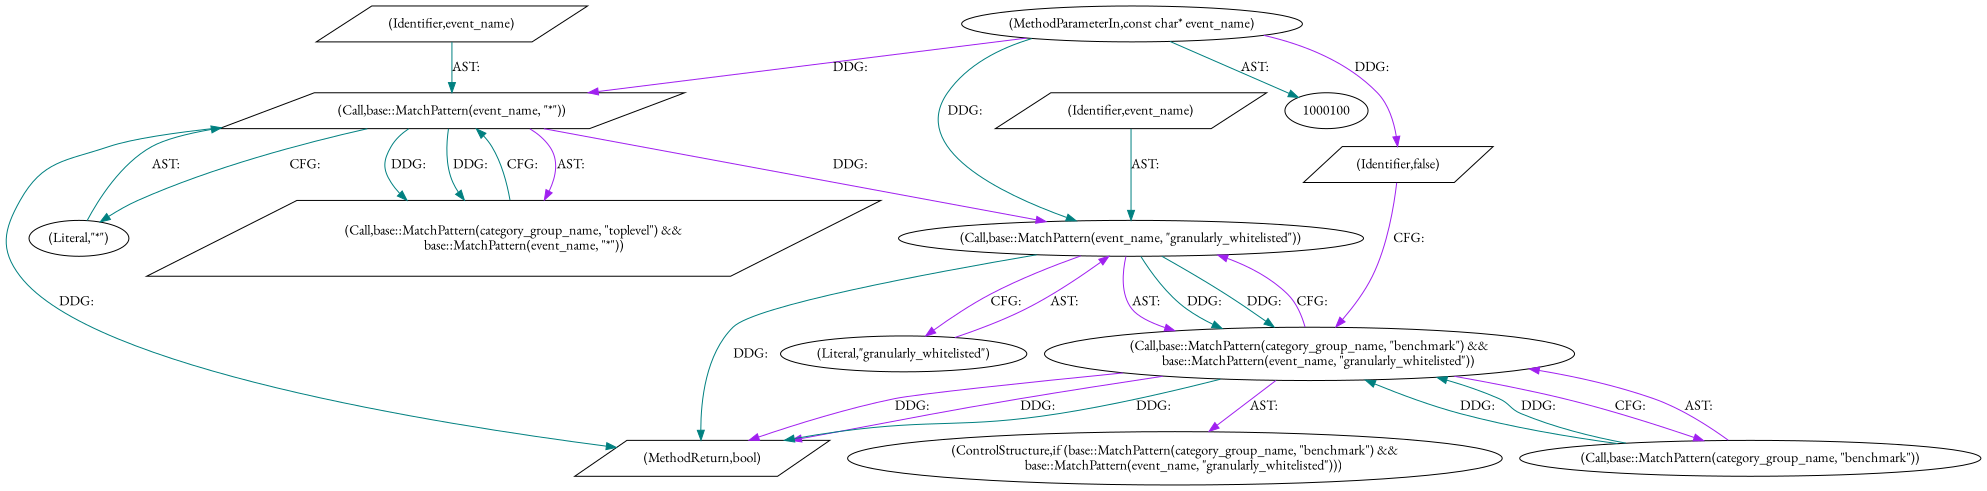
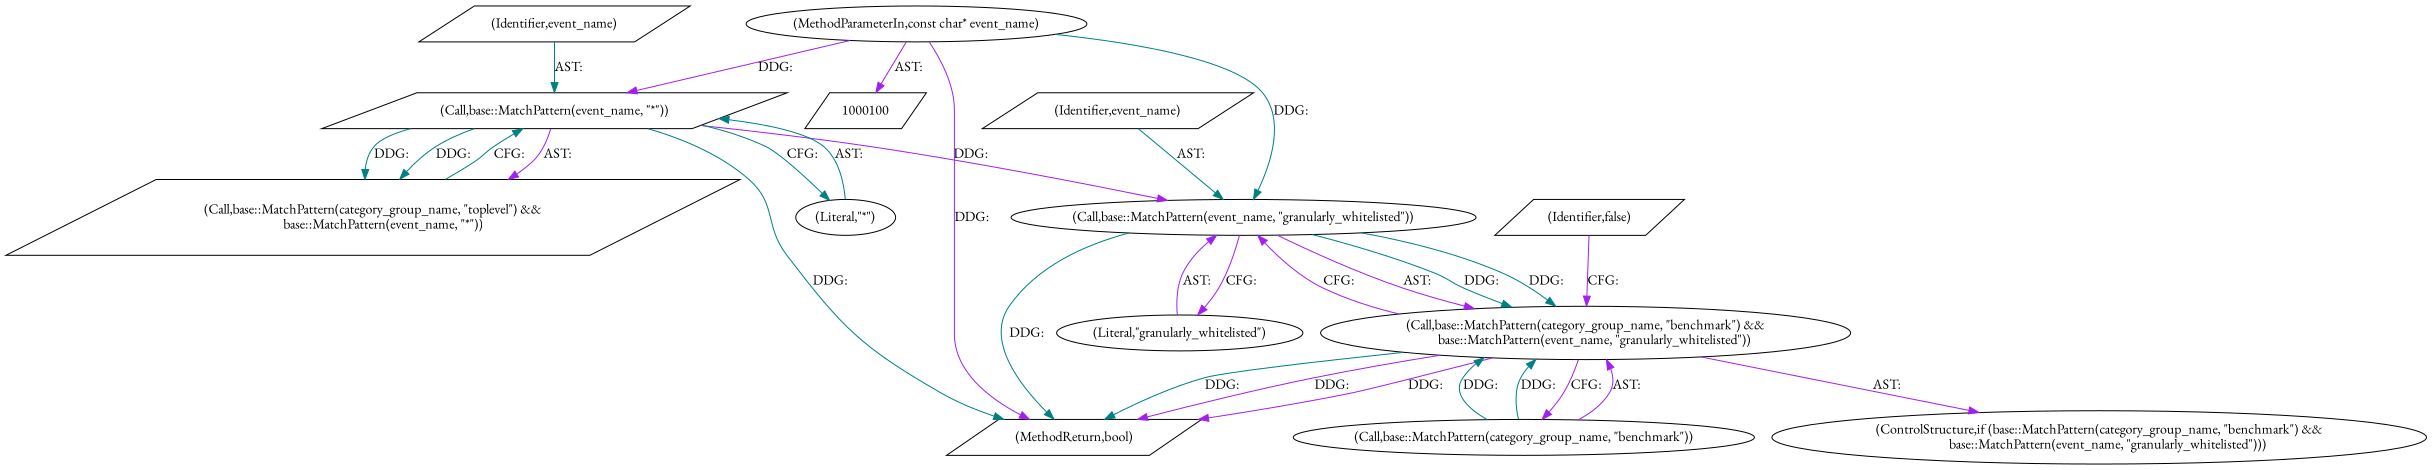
(1230, 67) -> (894, 63)
(1346, 68) -> (954, 240)
(1327, 111) -> (866, 111)
